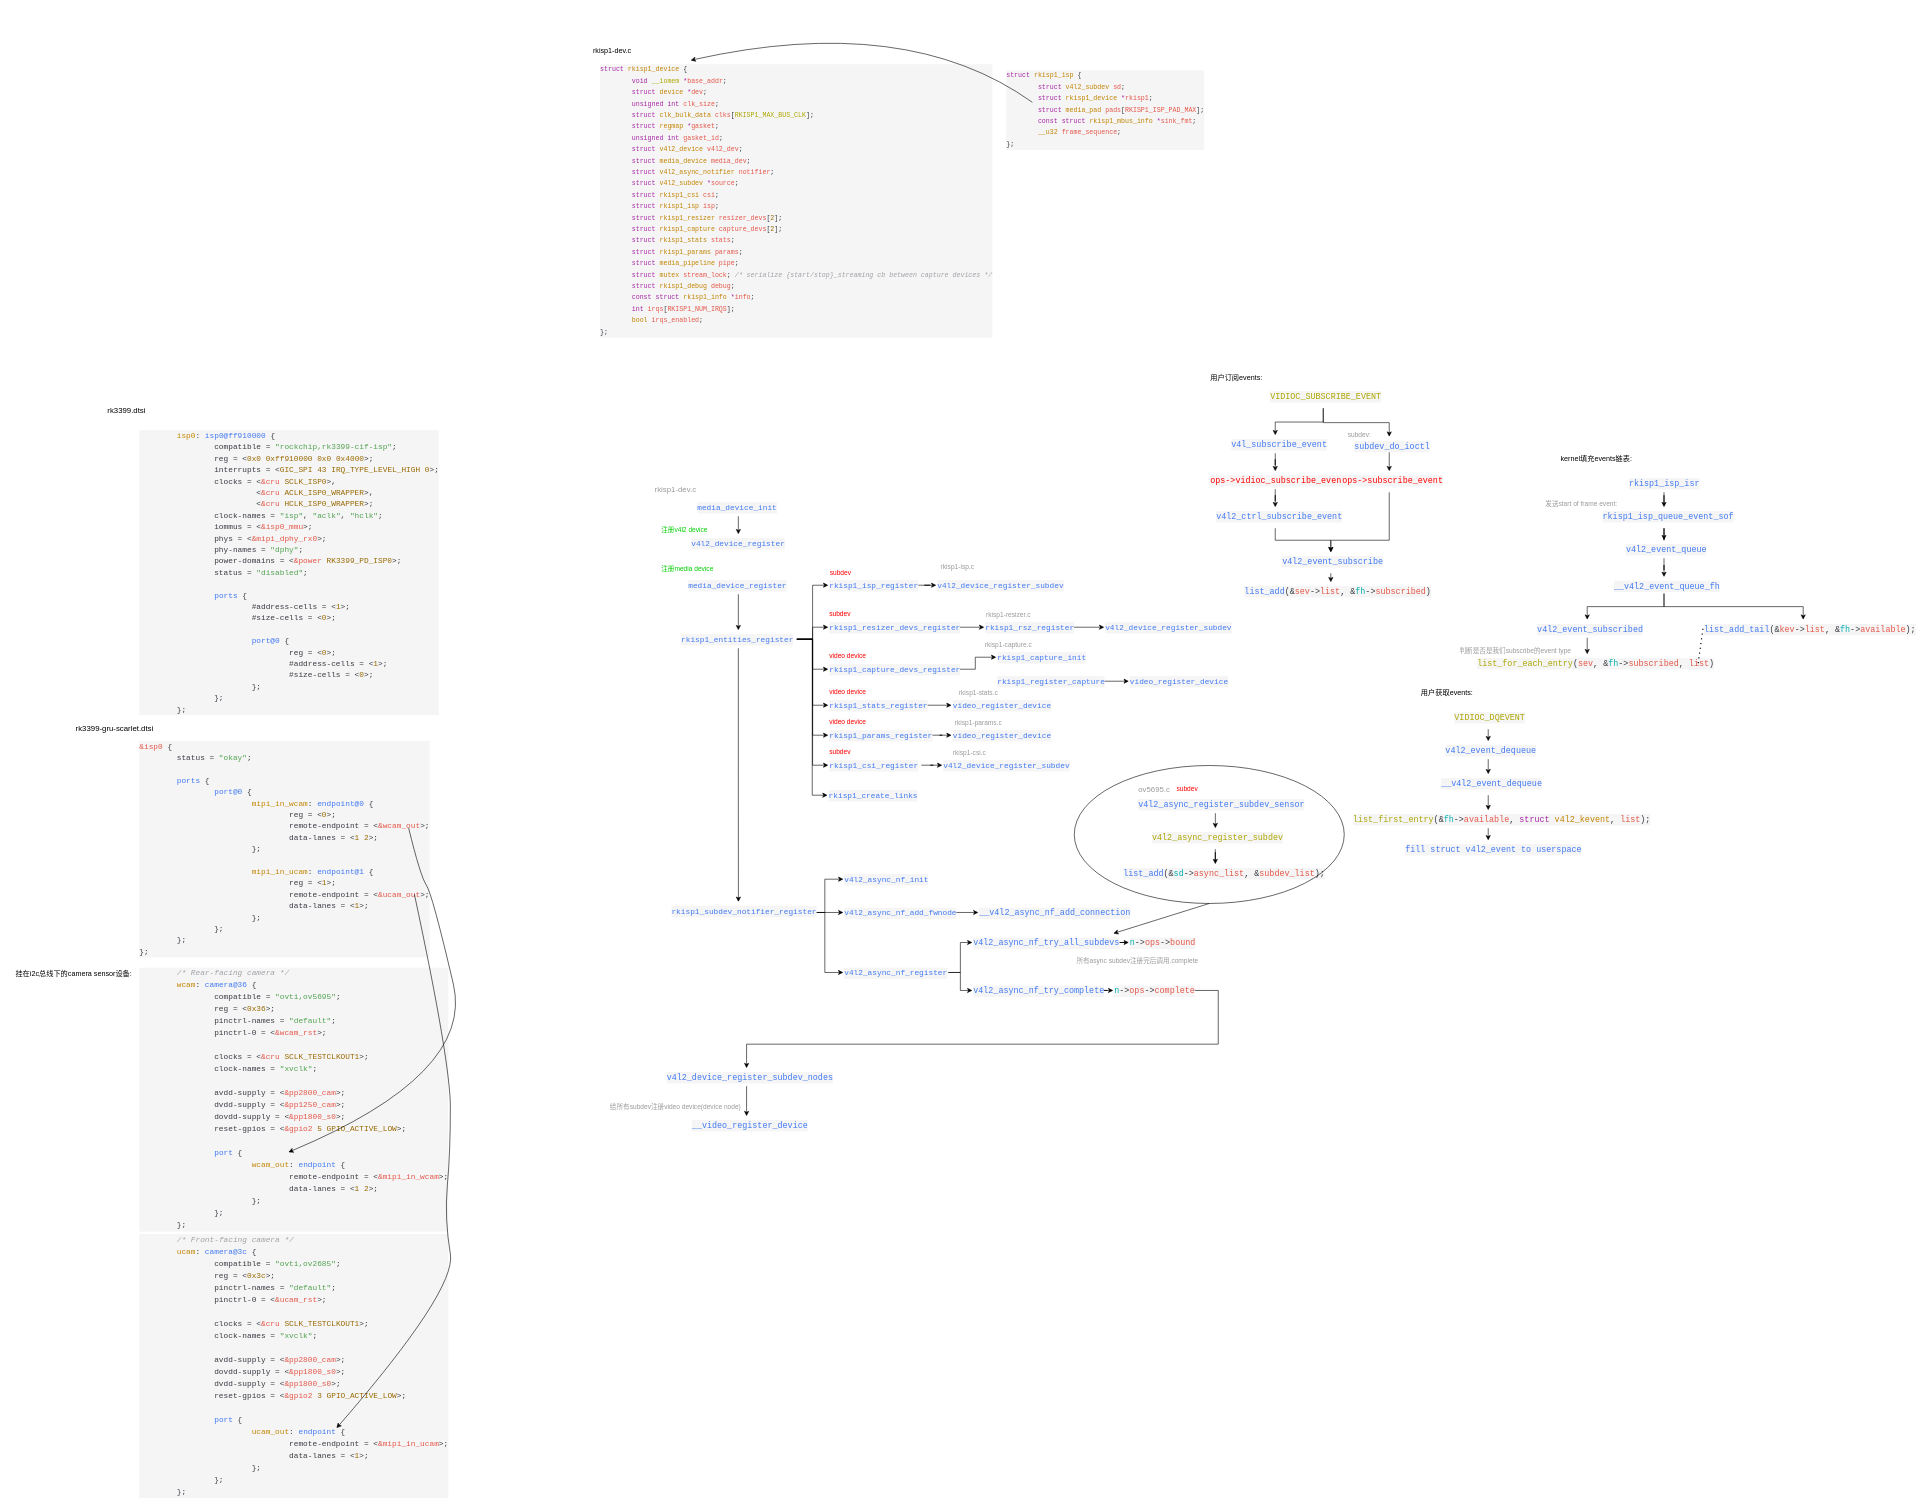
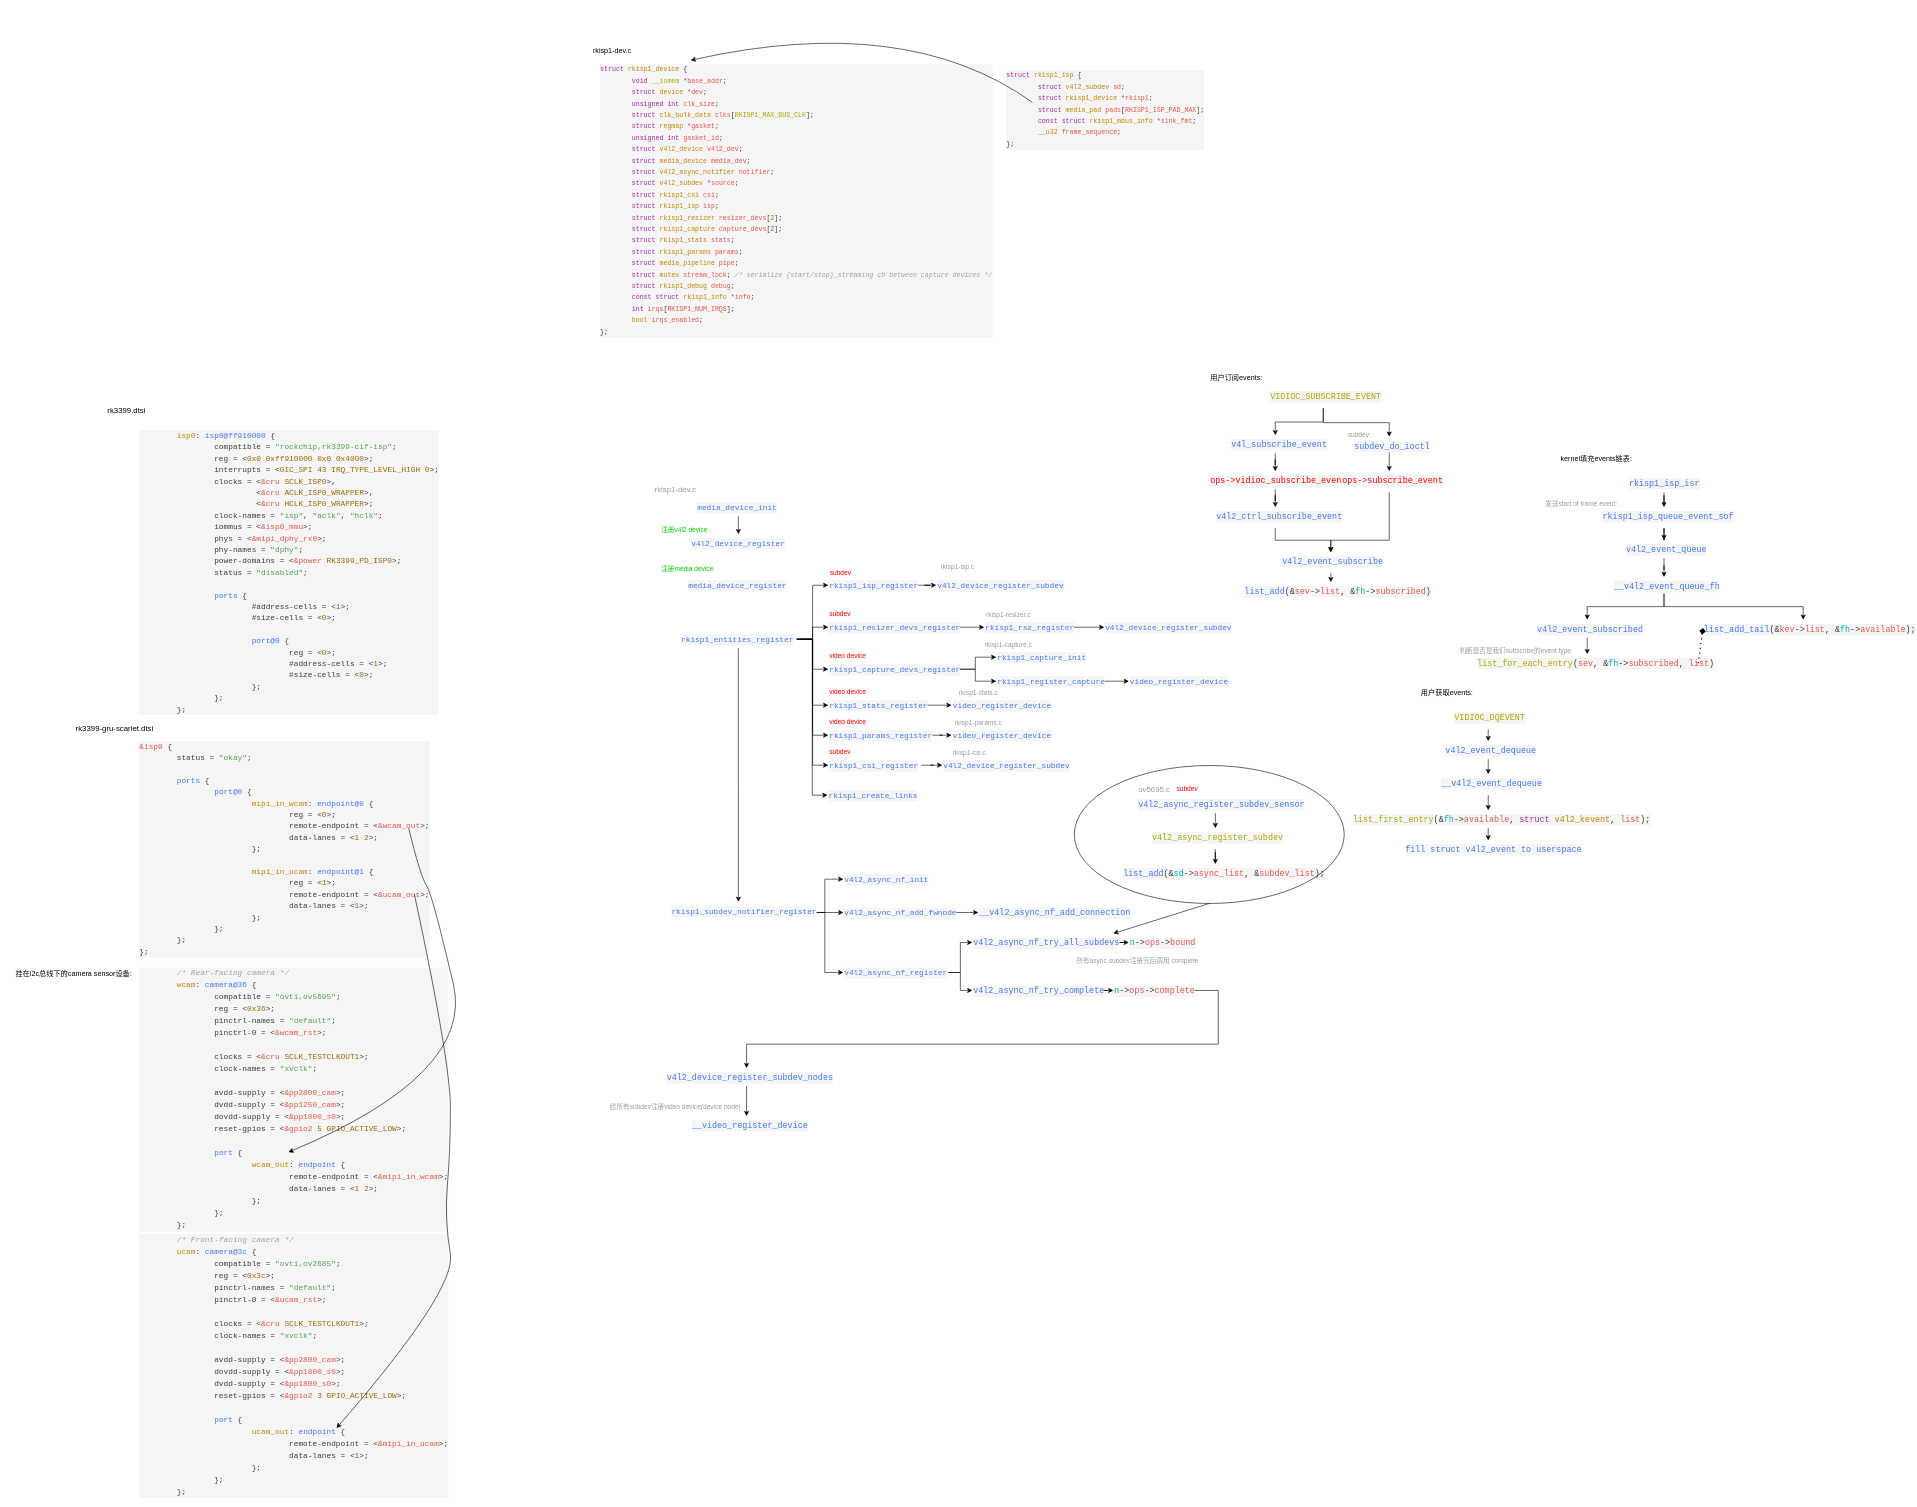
(738, 624) -> none
(1703, 632) -> (1702, 635)
none -> (975, 680)
